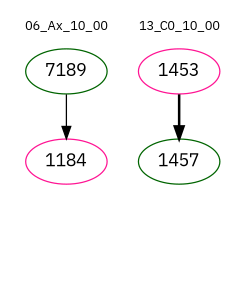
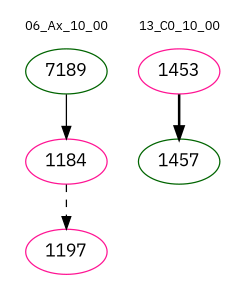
none -> (66, 252)
